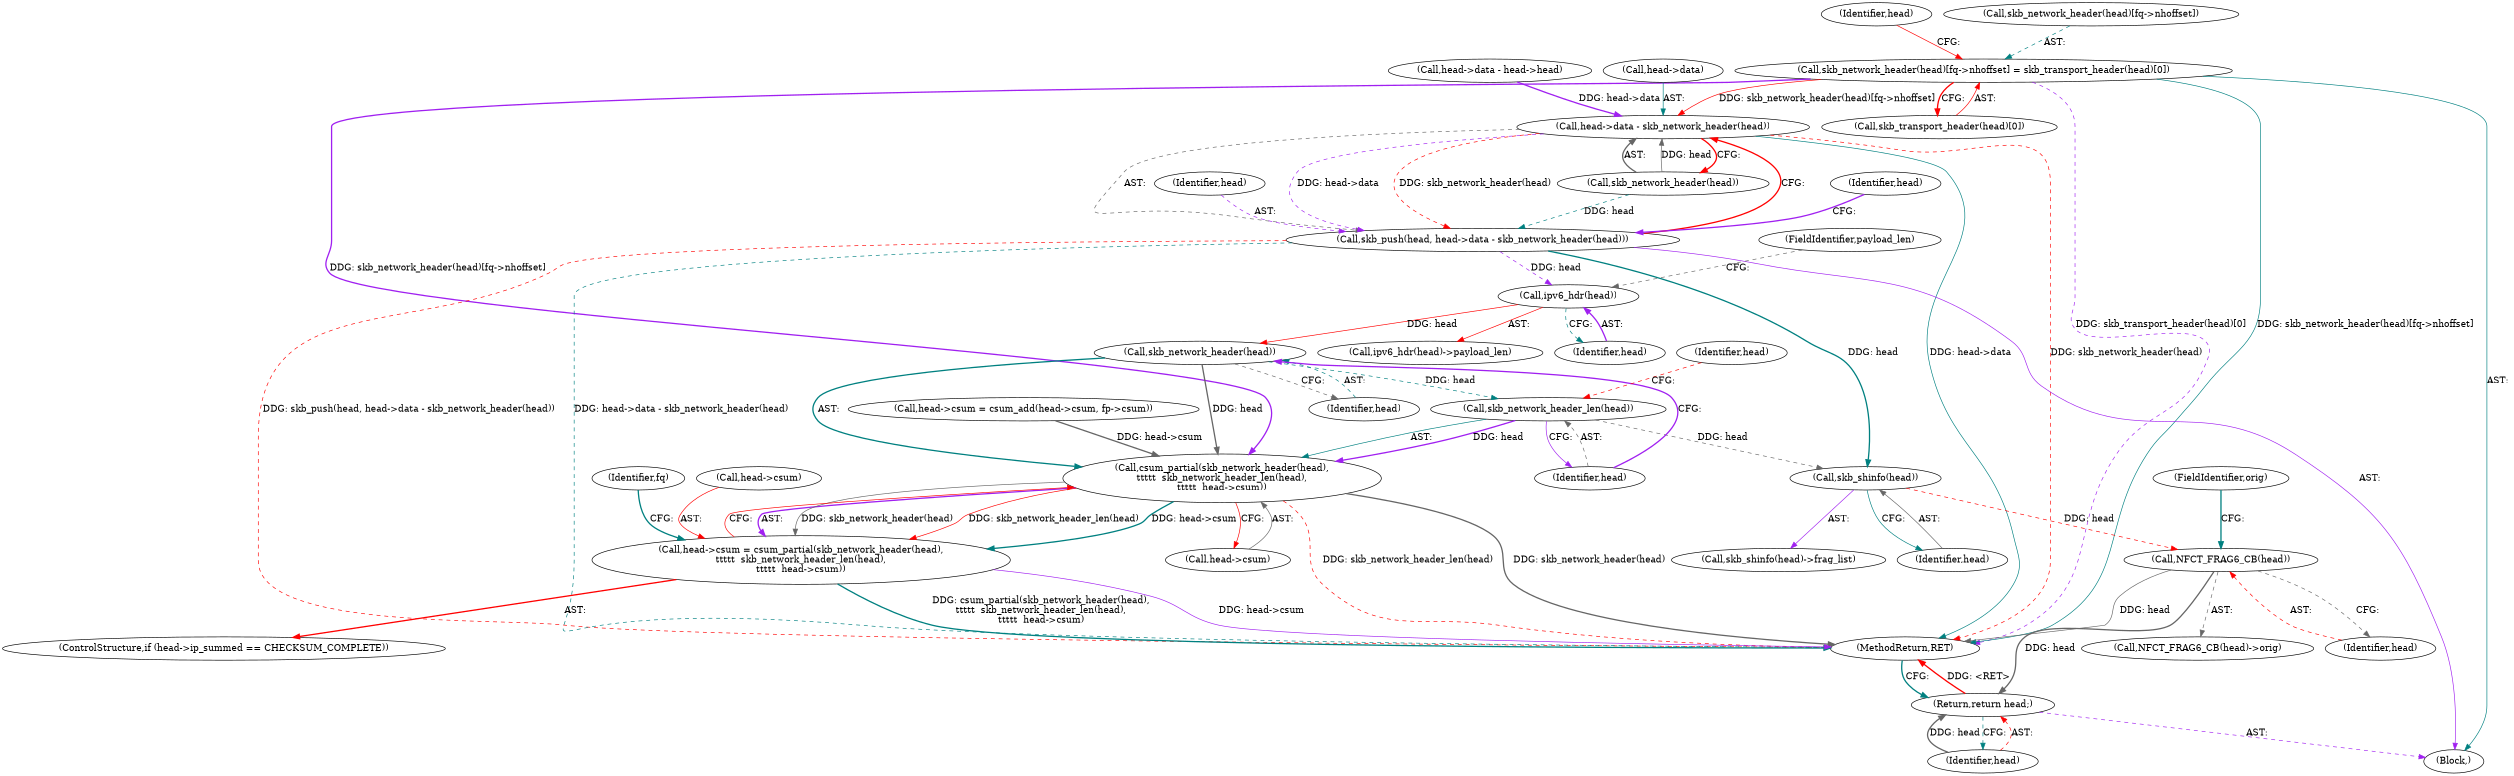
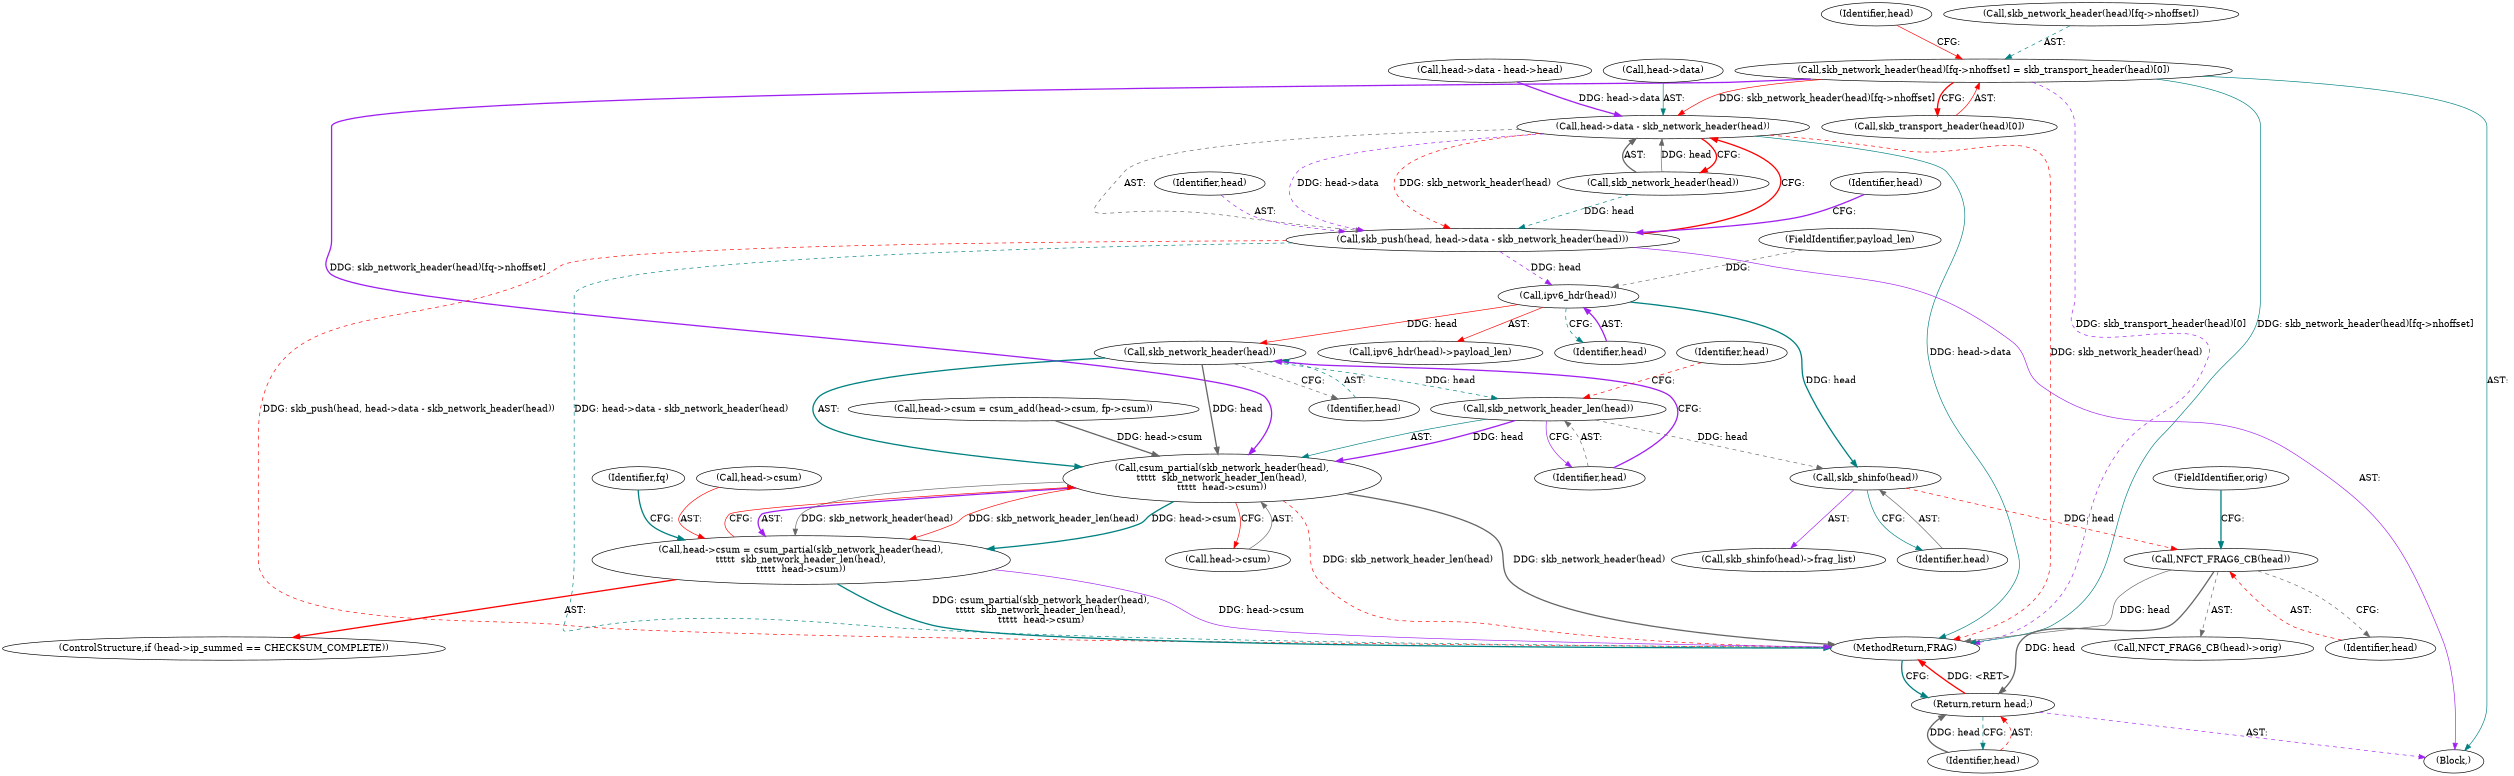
(1739, 268) -> (1739, 268)
(1750, 312) -> (1780, 333)
(1905, 649) -> (1905, 649)
